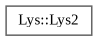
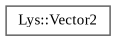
(49, 21) -> (58, 21)
